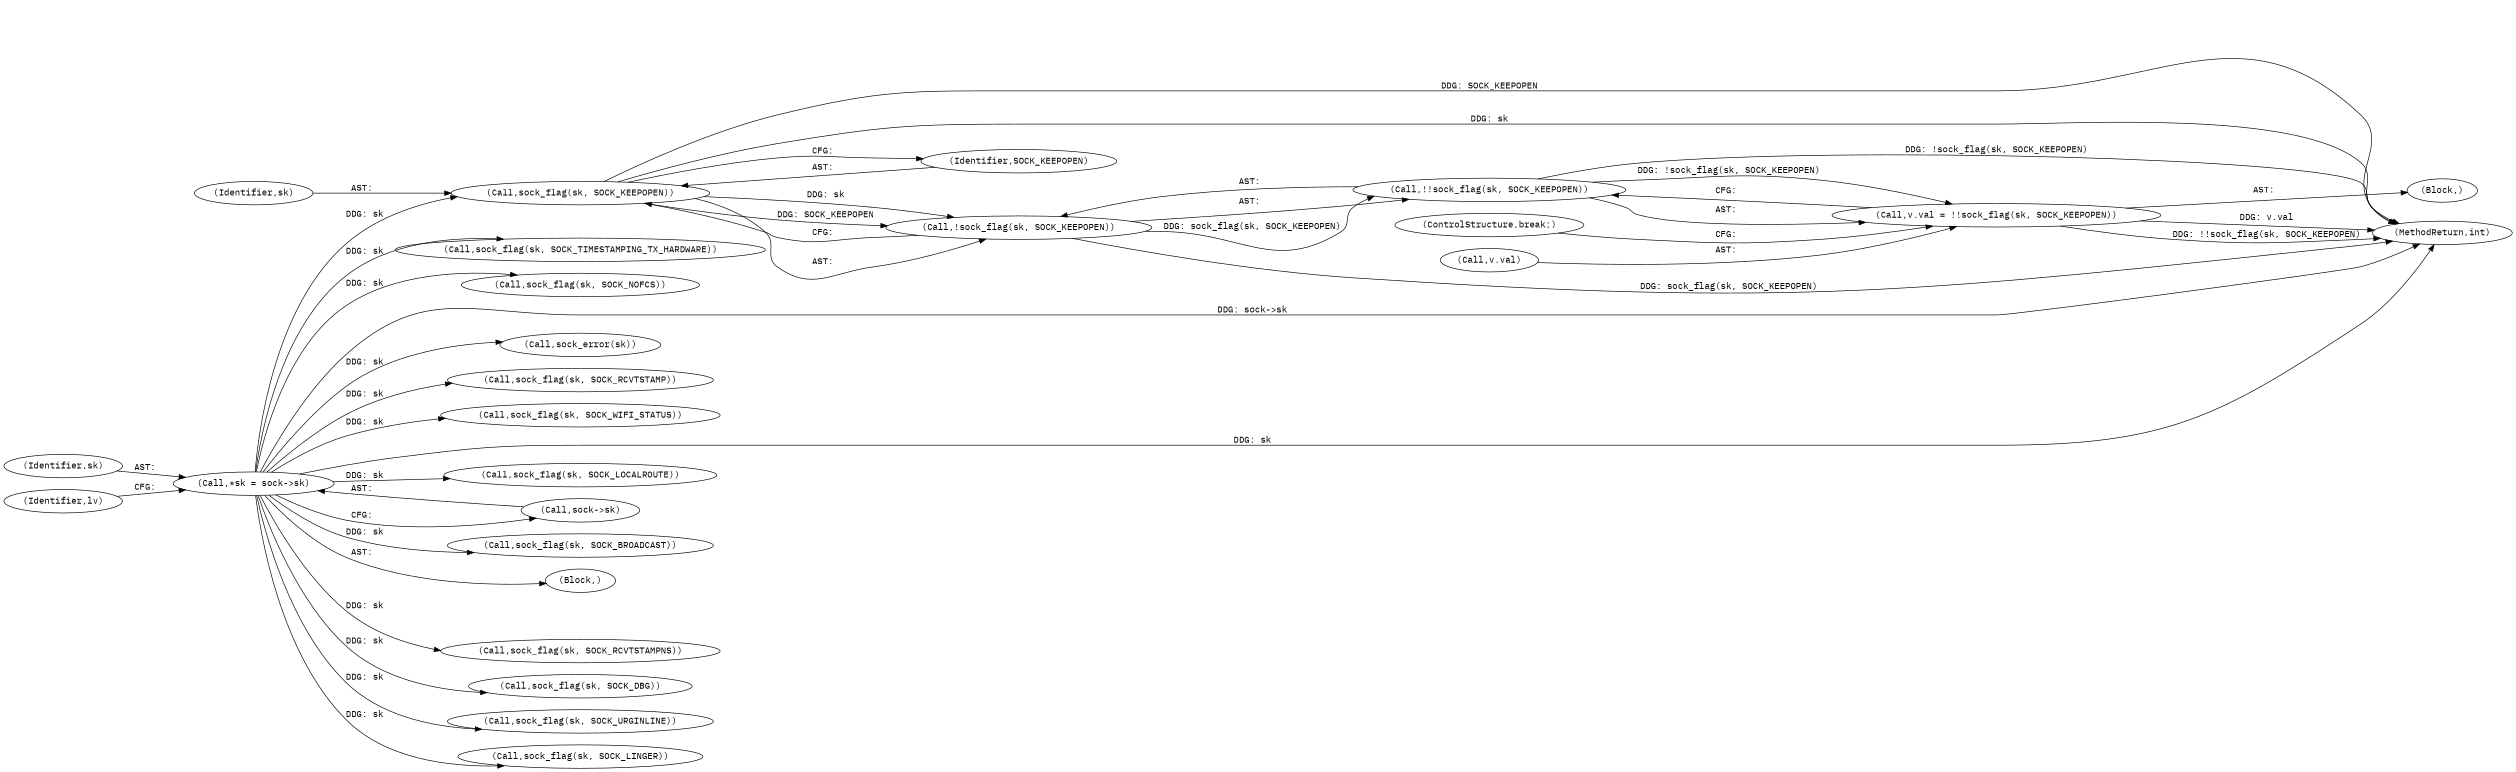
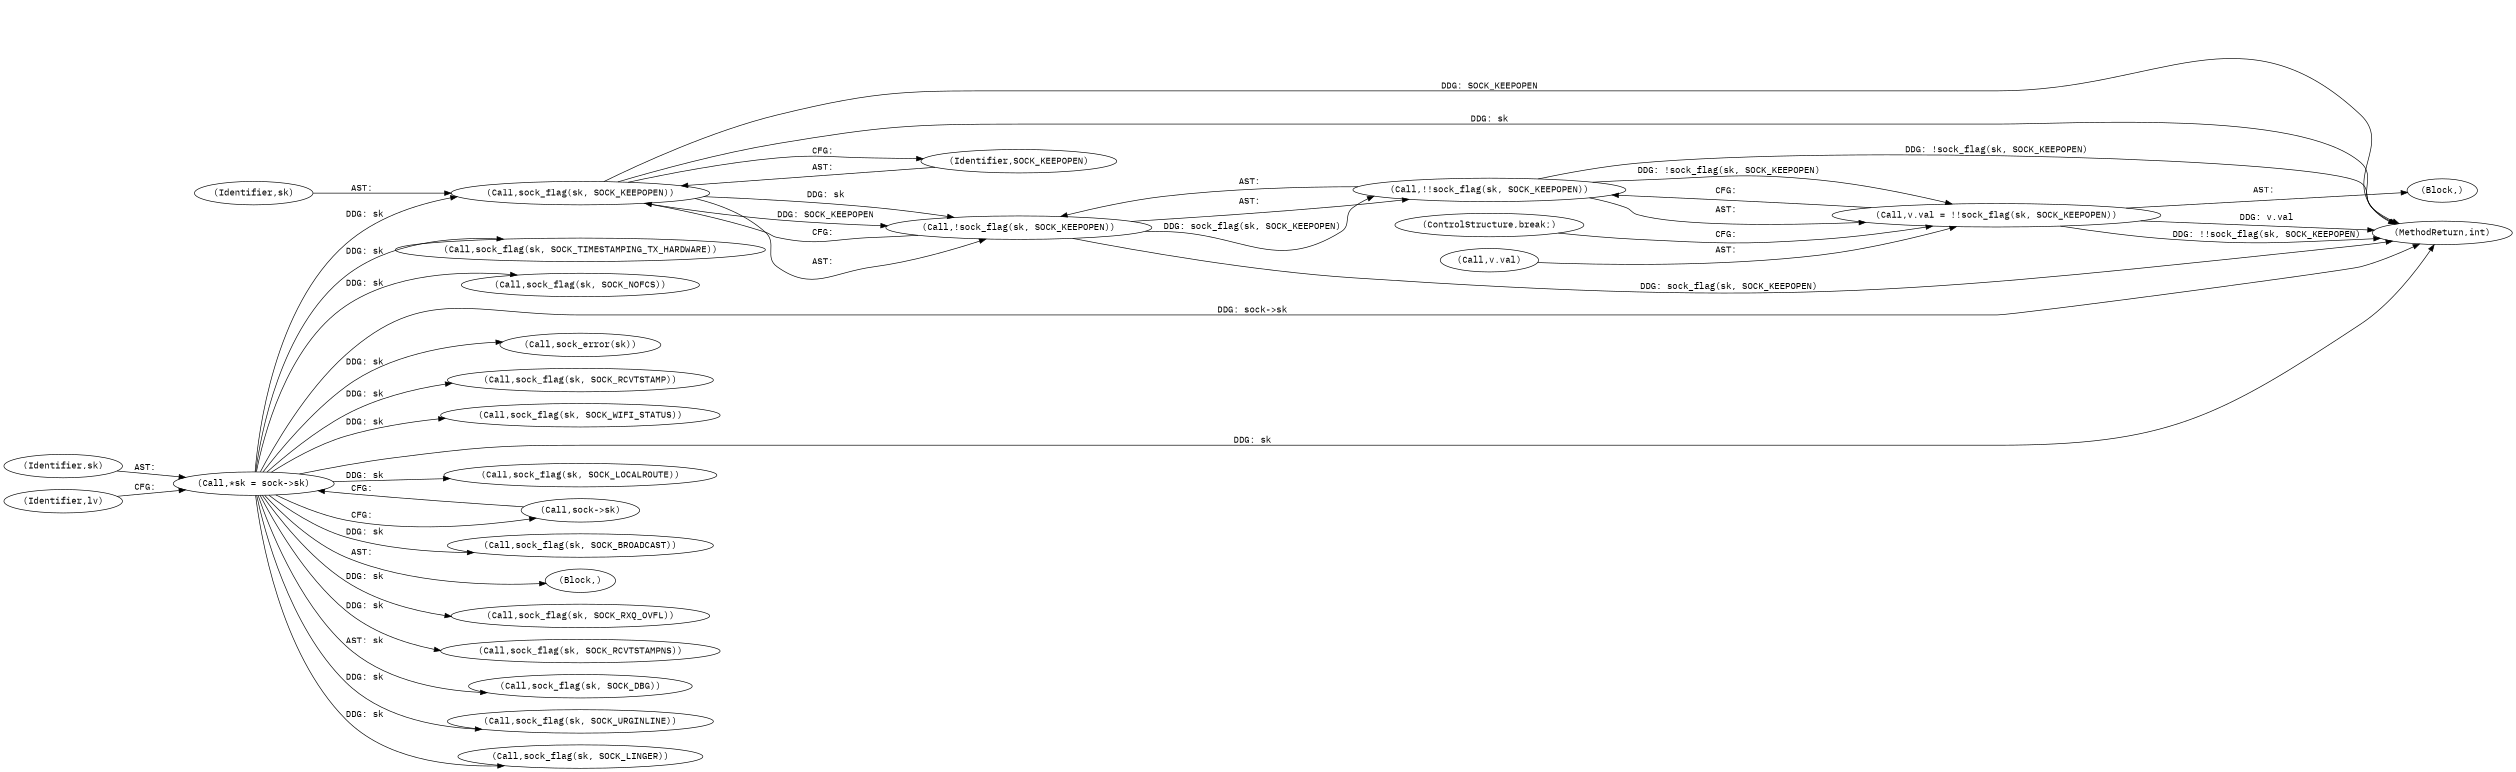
(365, 489) -> (365, 489)
none -> (580, 616)
(365, 641) -> (365, 641)
